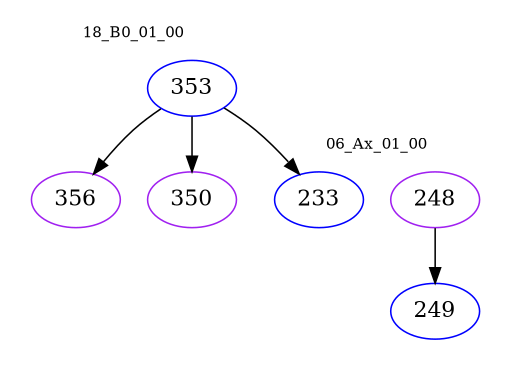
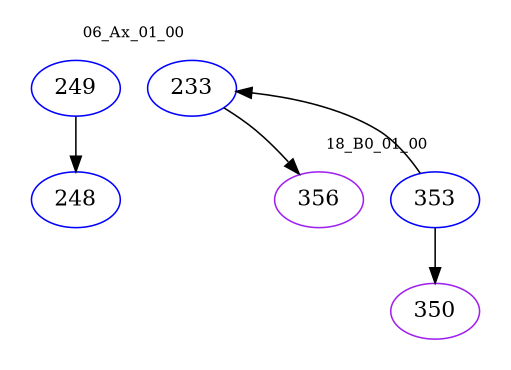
(130, 133) -> (272, 145)
(435, 200) -> (76, 200)
(435, 248) -> (76, 136)
